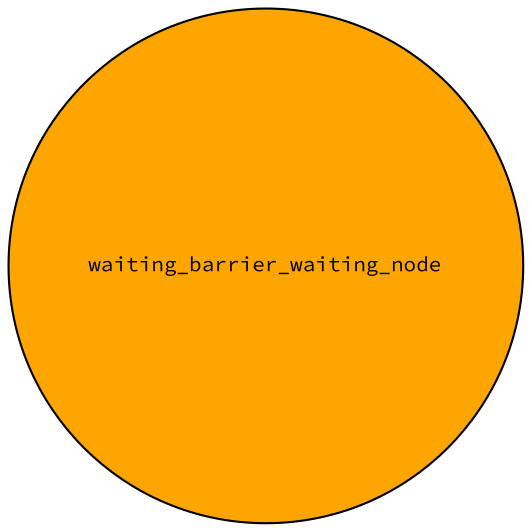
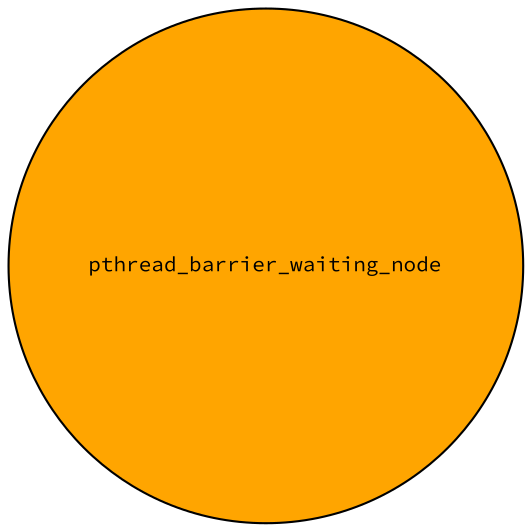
(266, 266) -> (266, 266)
